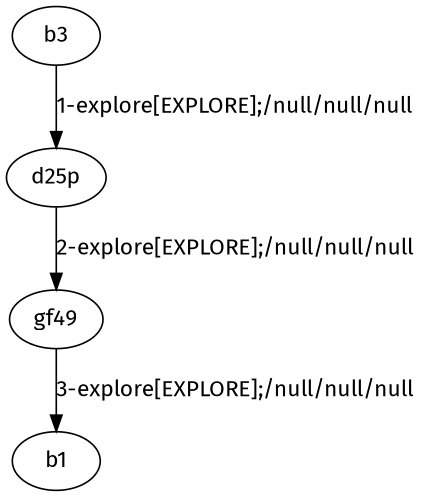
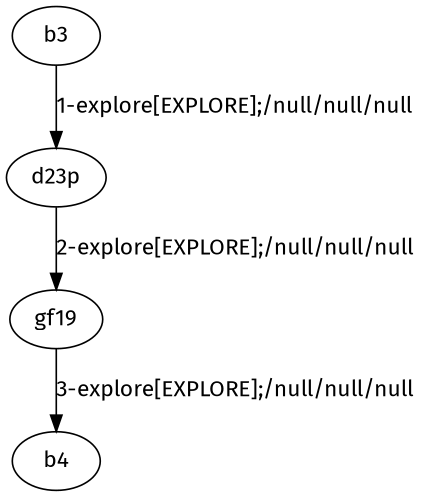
(56, 178) -> (56, 178)
(56, 319) -> (56, 319)
(56, 461) -> (56, 461)
